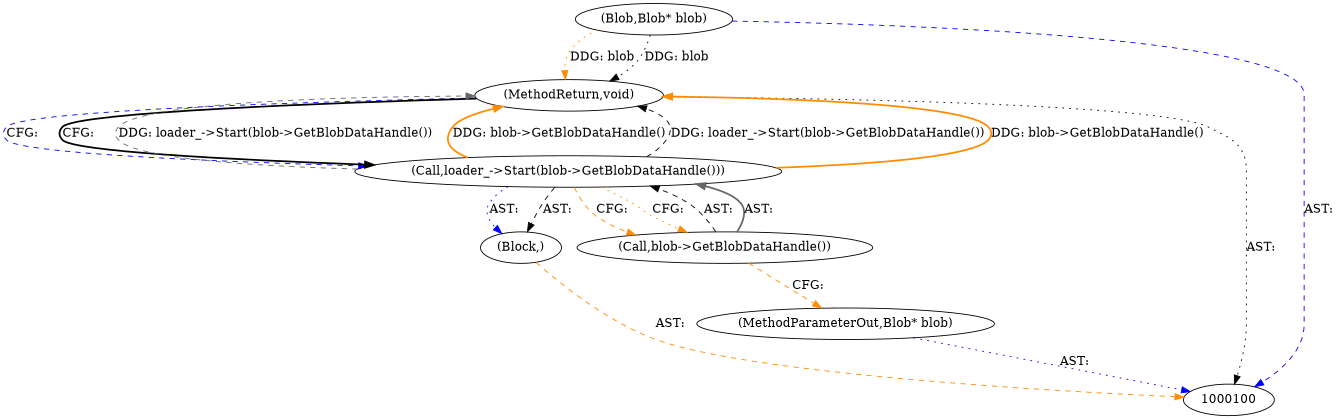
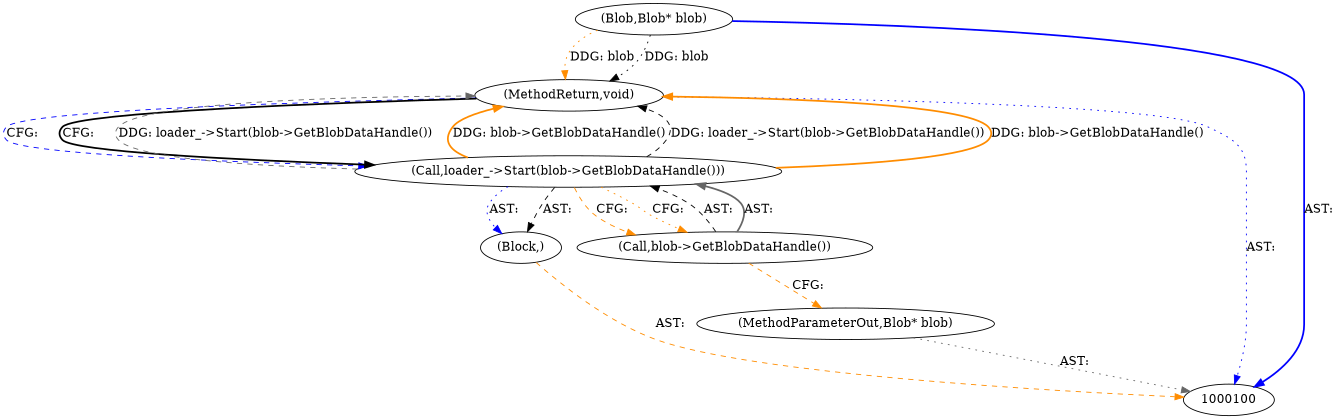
(1176, 48) -> (1176, 48)
(1071, 109) -> (1071, 109)
(1048, 364) -> (1048, 364)
